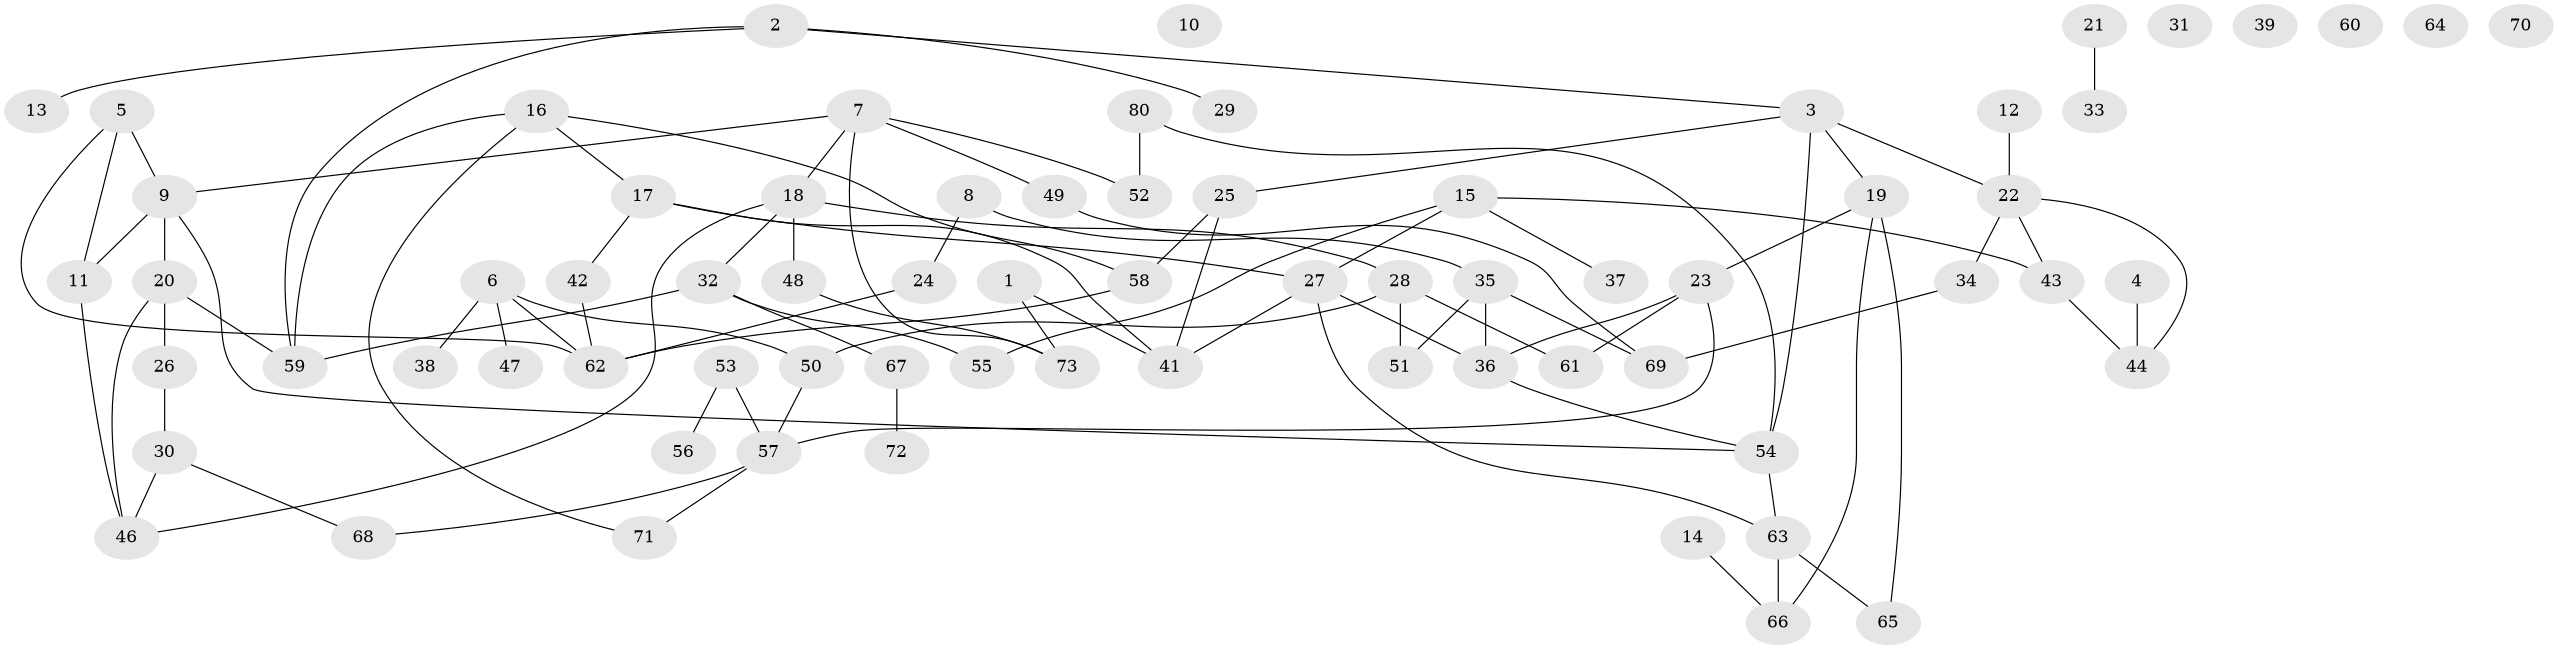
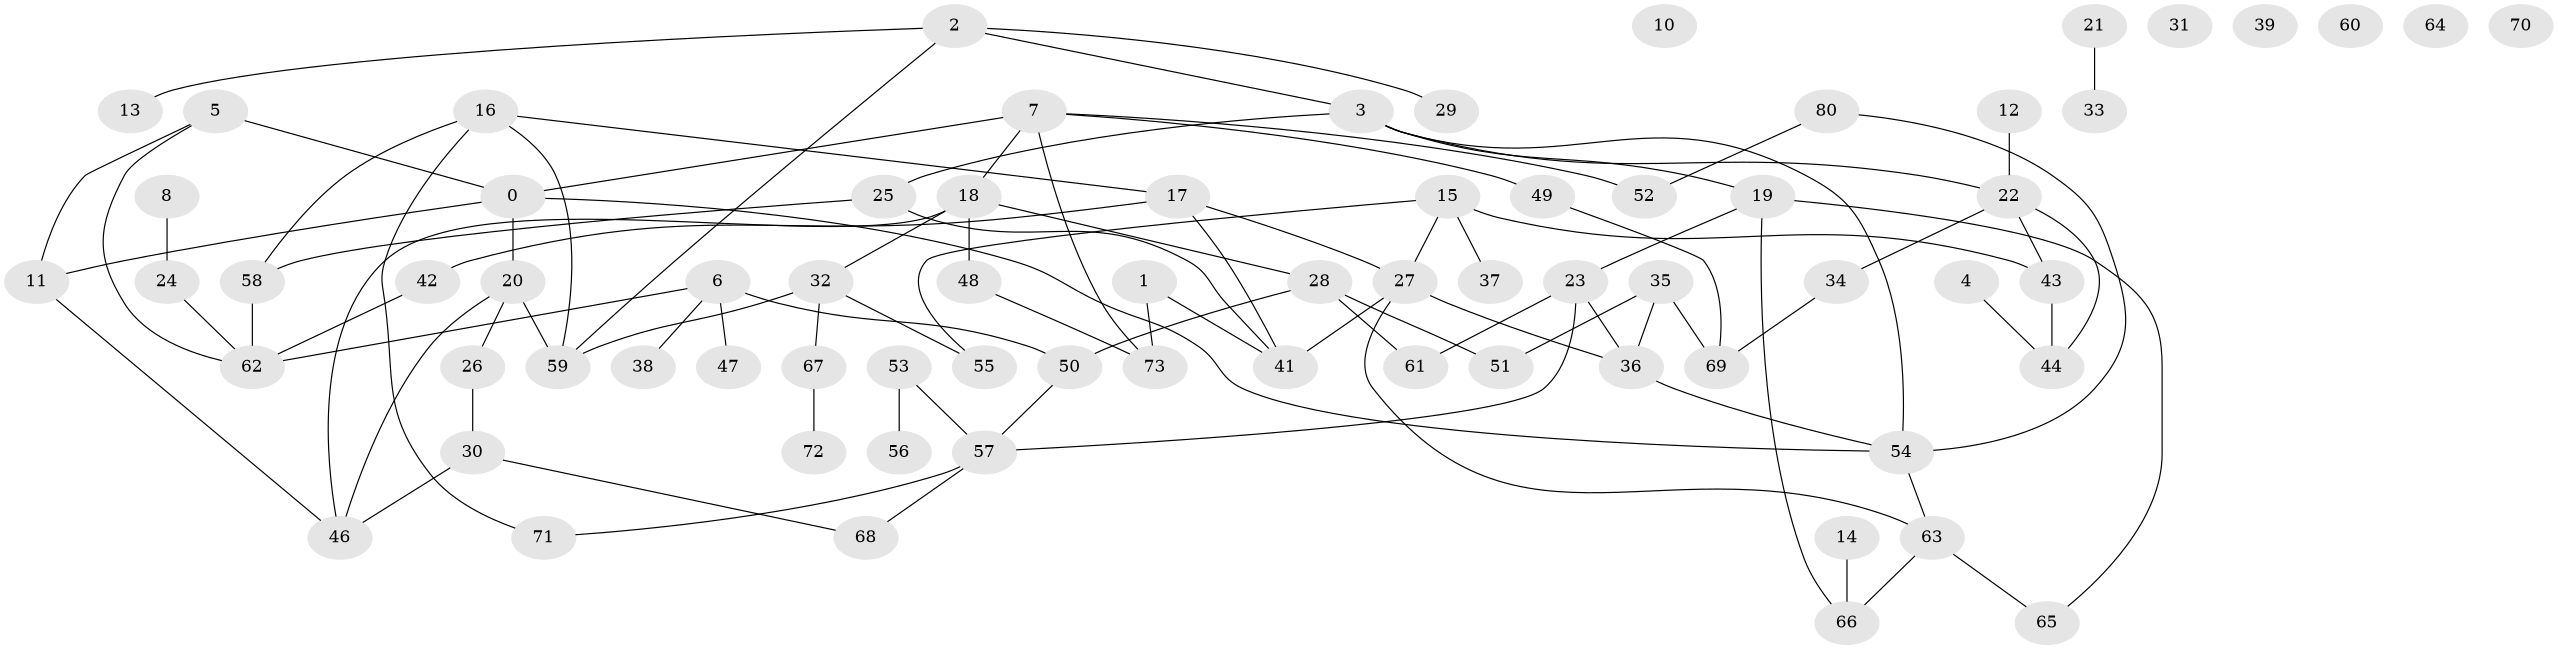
(165, 197) -> (513, 197)
(1168, 240) -> none
